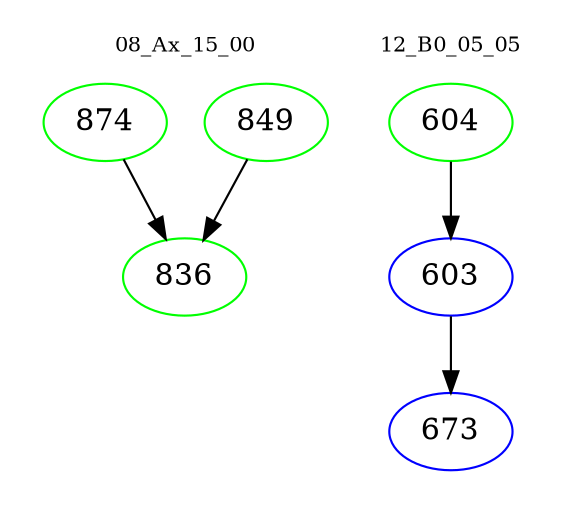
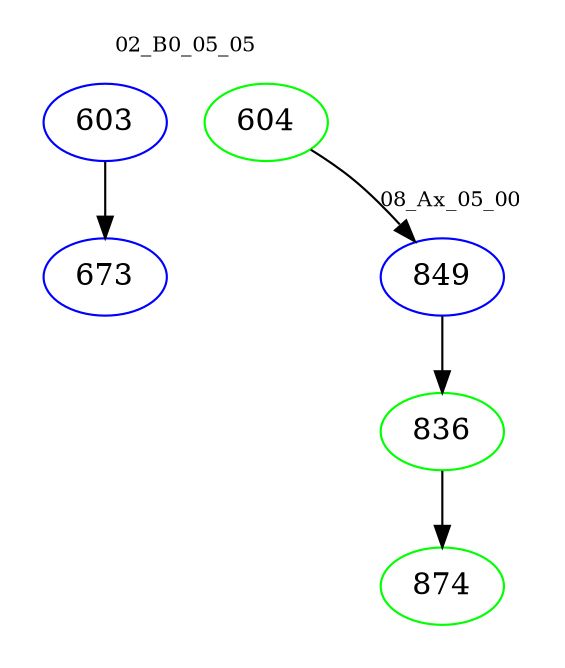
(186, 46) -> (451, 201)
(451, 46) -> (186, 46)
(266, 122) -> (442, 277)
(451, 189) -> (377, 201)
(140, 190) -> (442, 498)
